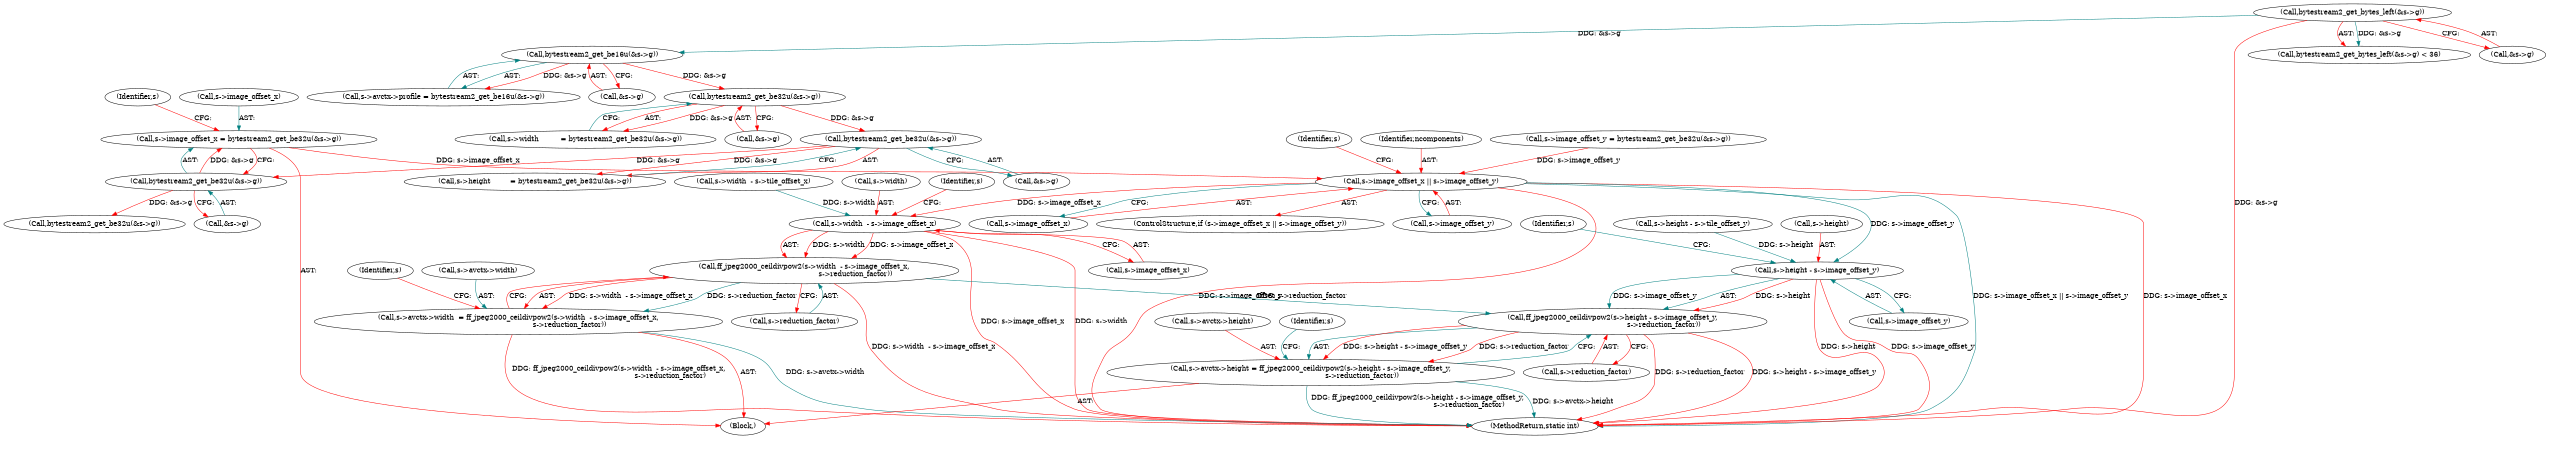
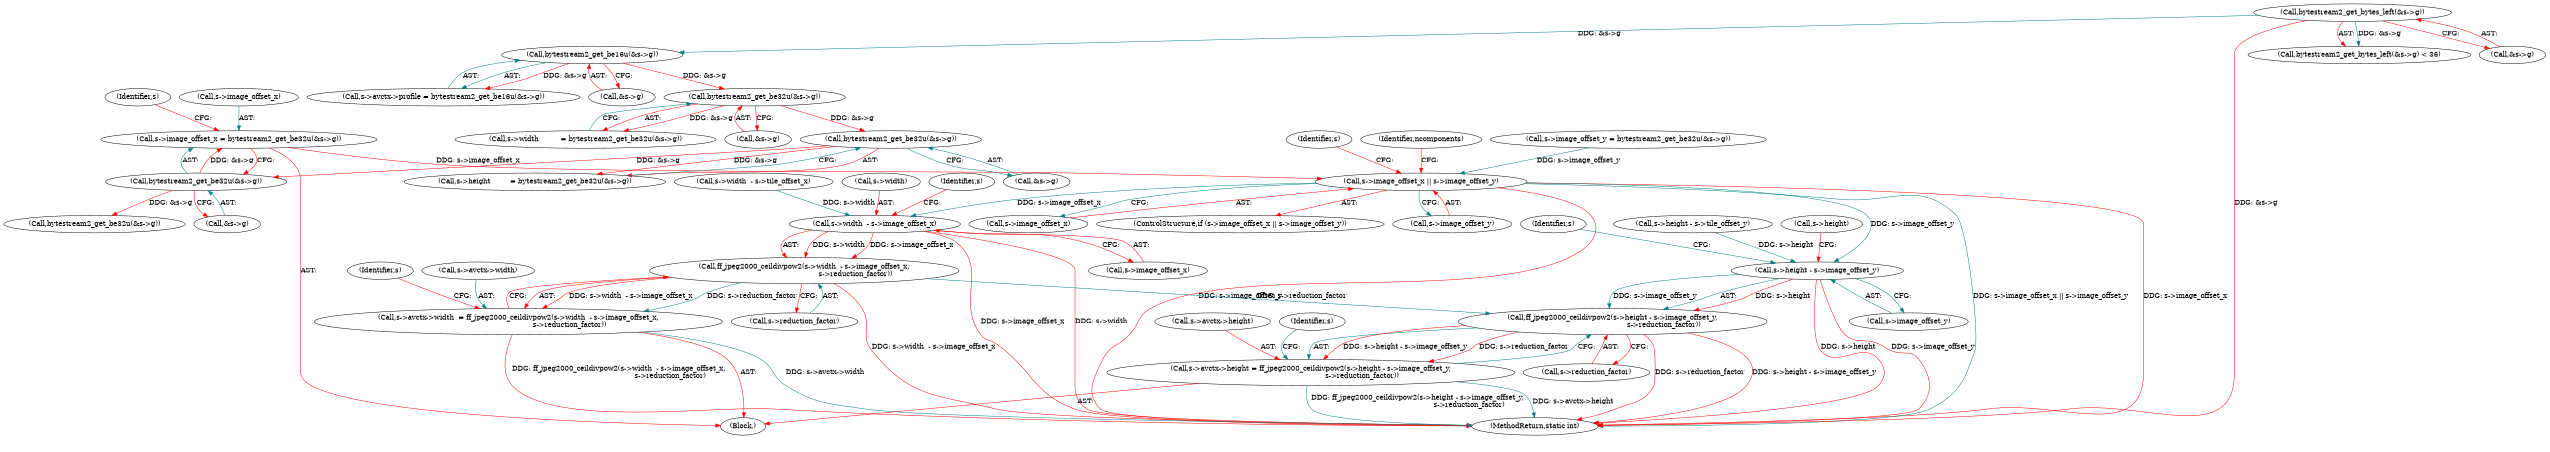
(1527, 160) -> (1527, 160)
(1431, 161) -> (1431, 161)
(1115, 191) -> (1115, 191)
(1829, 245) -> (1829, 245)
